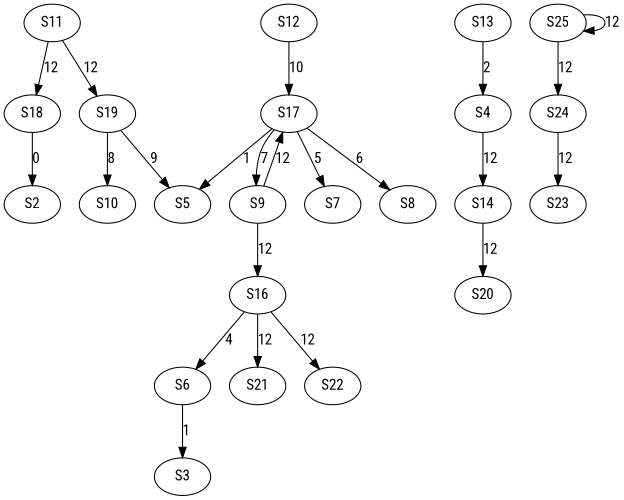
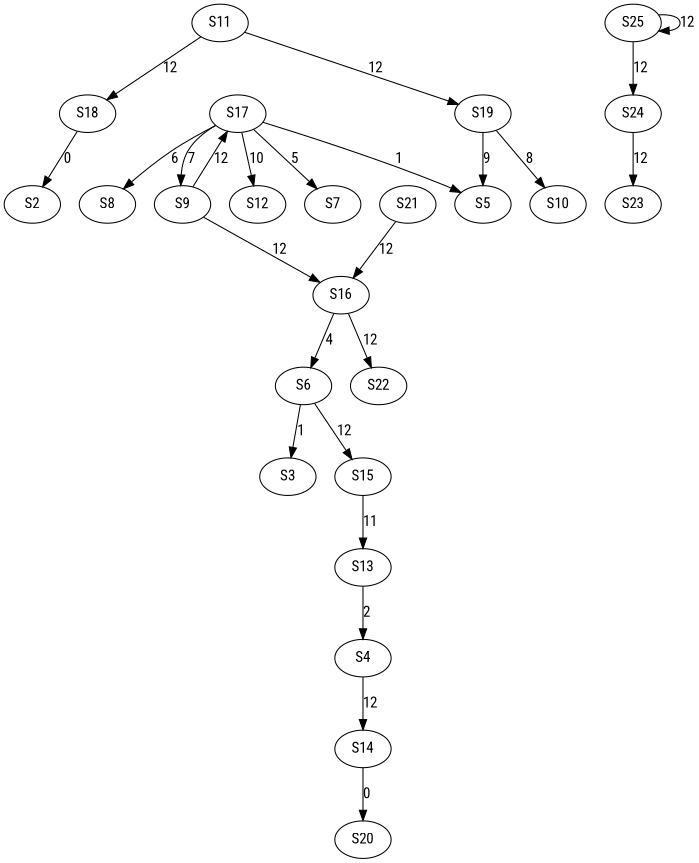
(289, 63) -> (247, 154)
(490, 250) -> (367, 794)
(258, 335) -> (378, 246)
none -> (363, 477)
